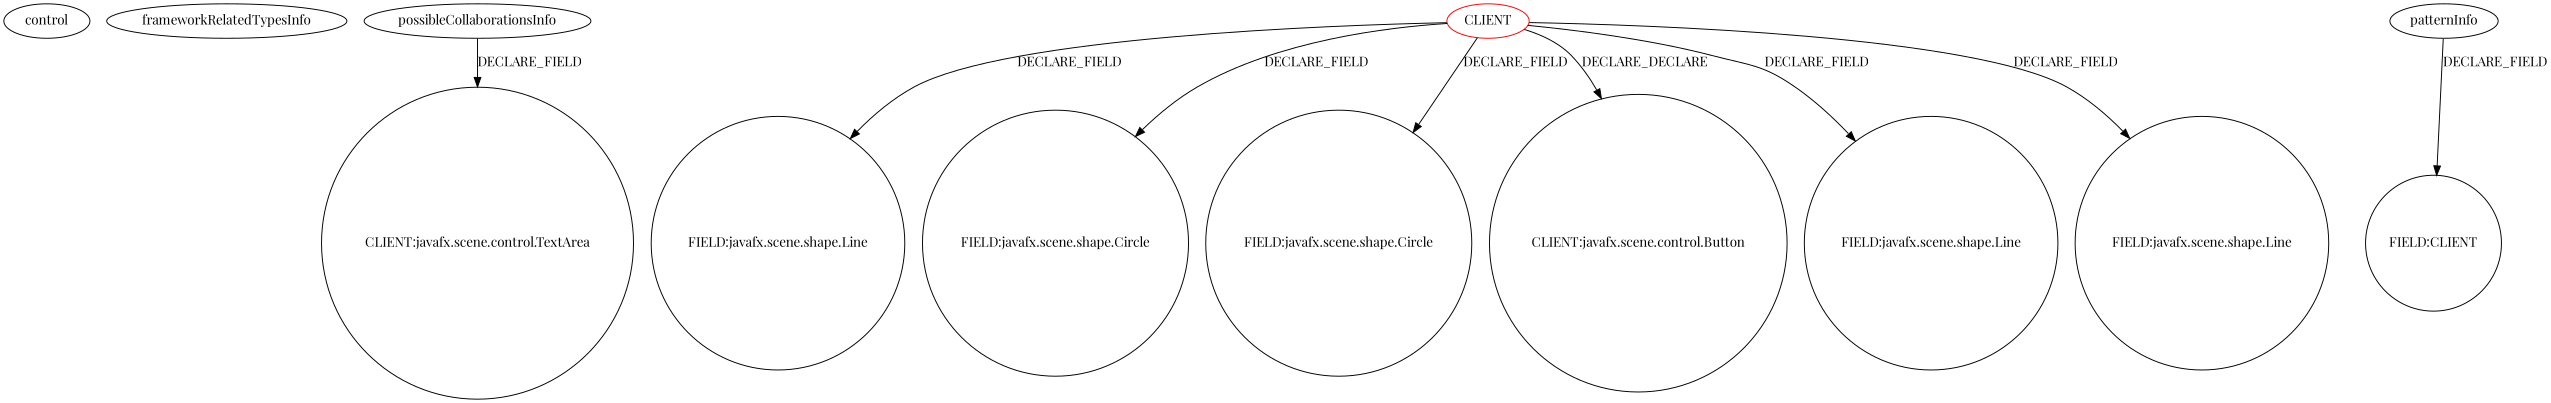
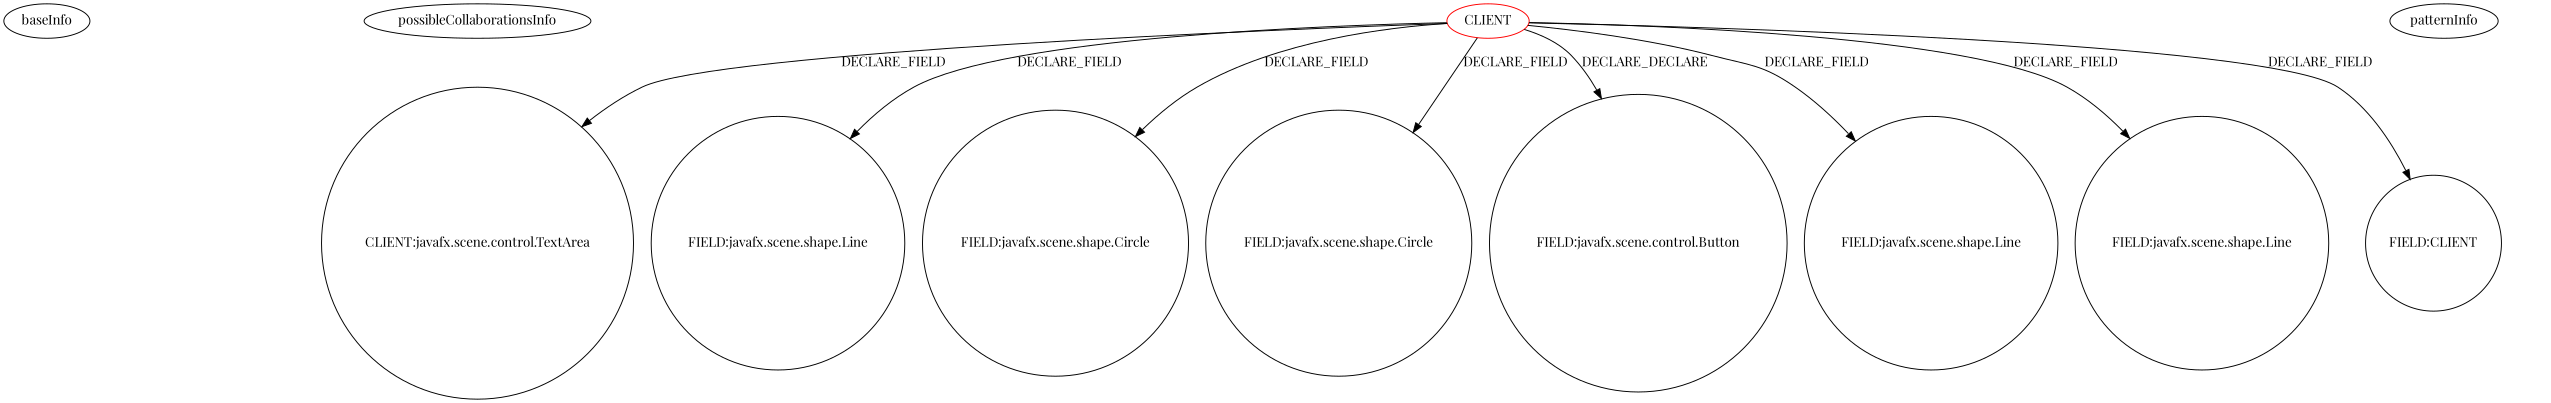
(47, 21) -> (47, 21)
(227, 21) -> none
(478, 58) -> (1012, 44)
(2440, 102) -> (1990, 41)
(1638, 243) -> (1638, 243)
